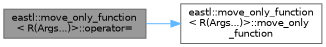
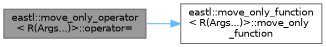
(75, 24) -> (75, 24)
